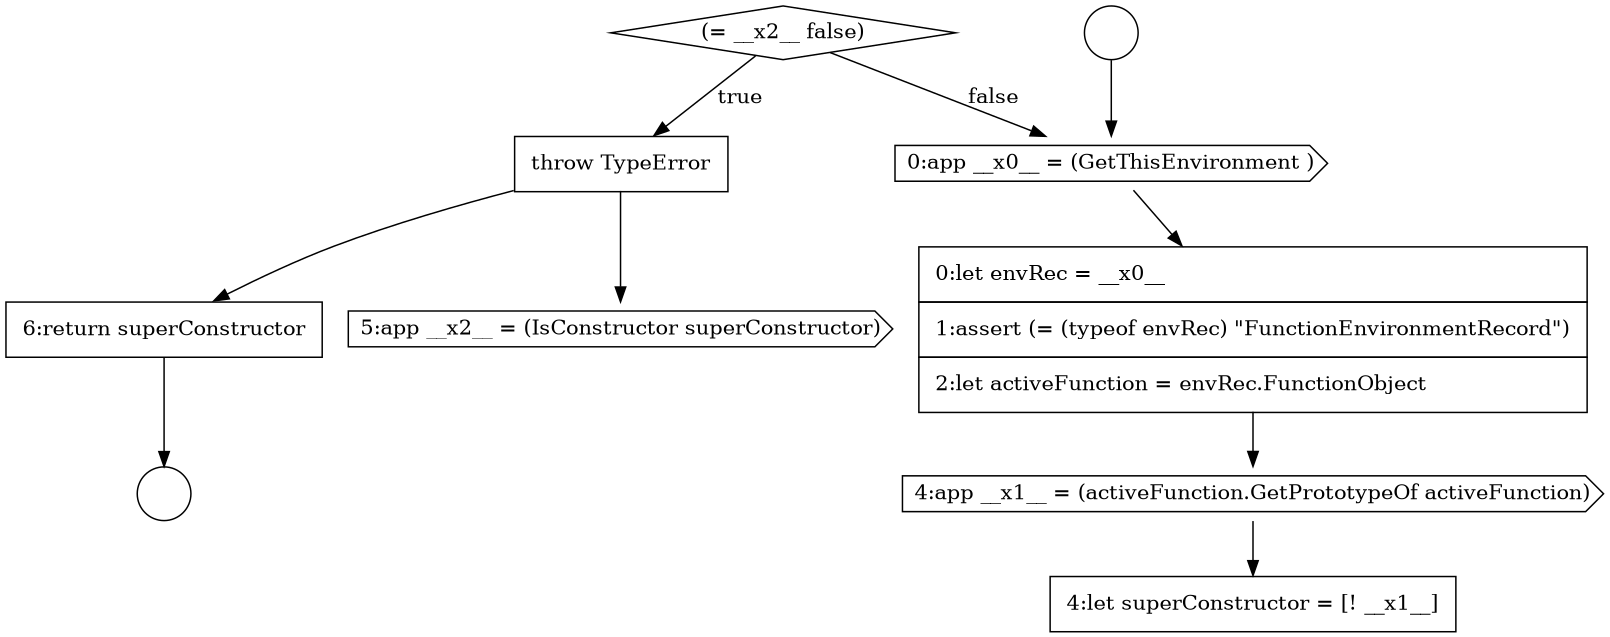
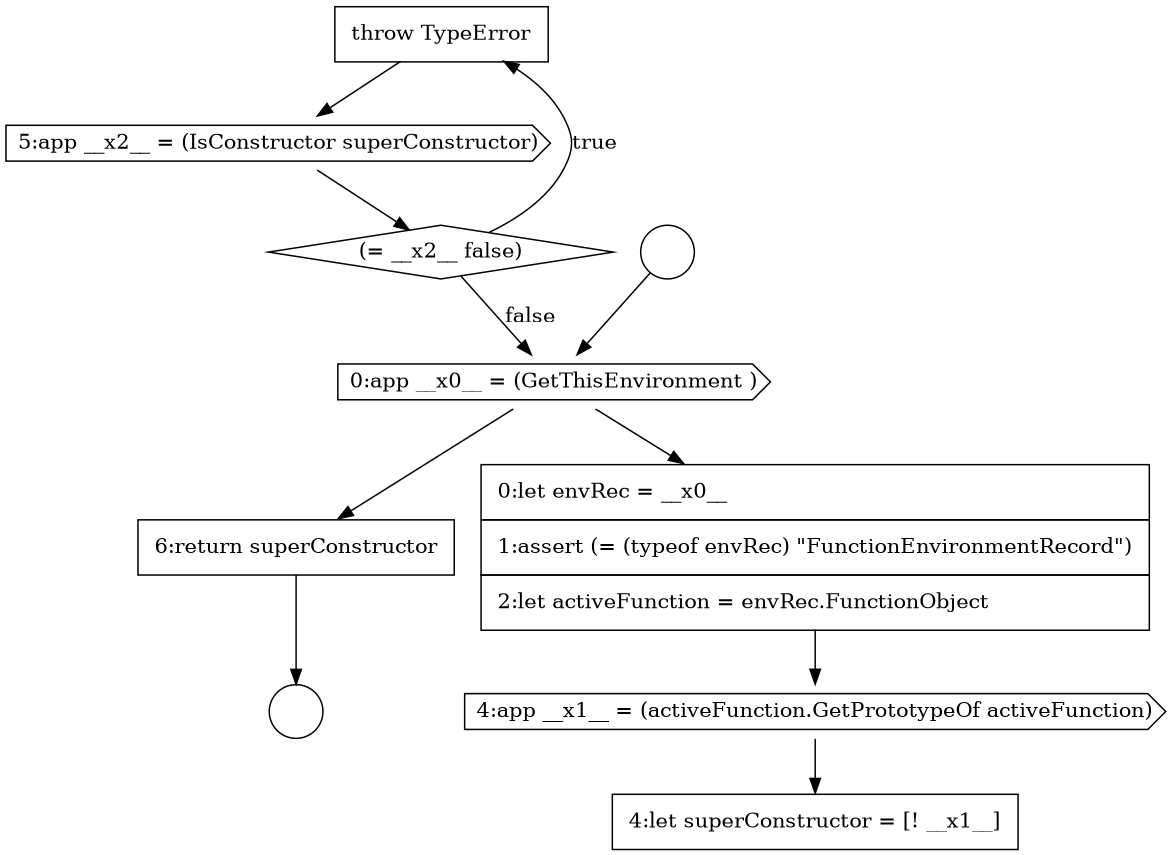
none -> (357, 196)
(367, 234) -> (432, 460)
